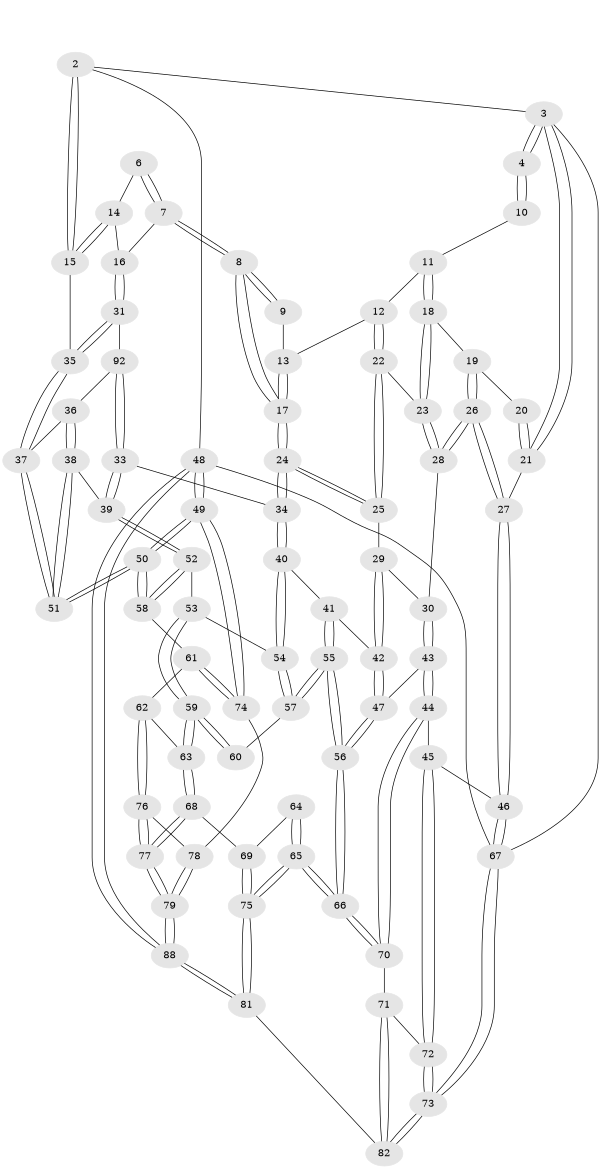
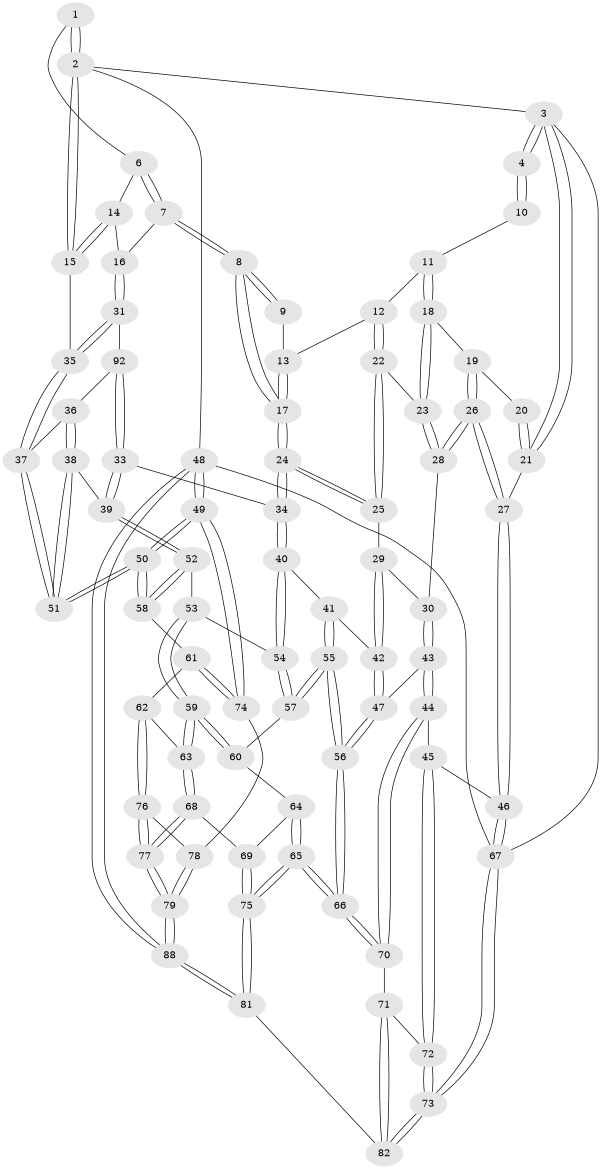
none -> (76, 15)
none -> (266, 782)
